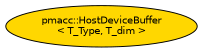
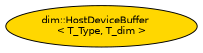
(101, 26) -> (101, 26)
